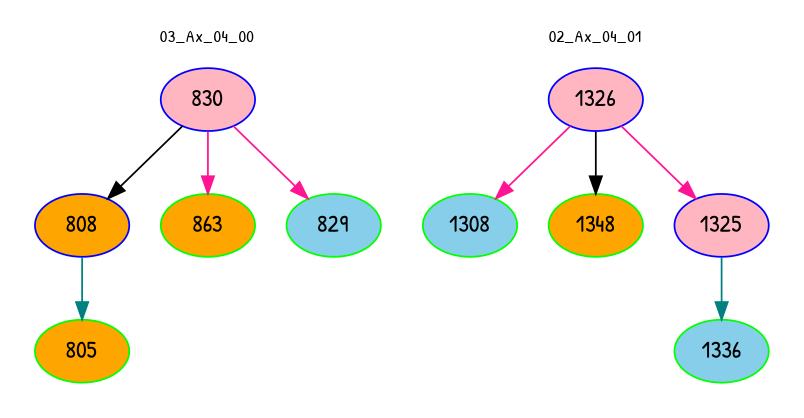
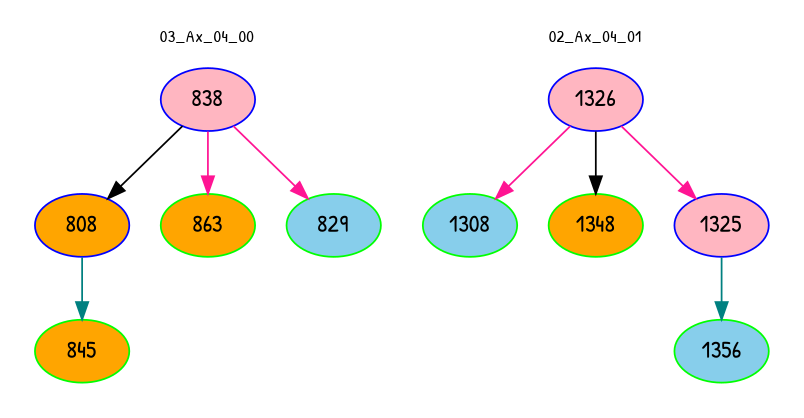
(208, 100) -> (208, 100)
(82, 351) -> (82, 351)
(722, 351) -> (722, 351)
